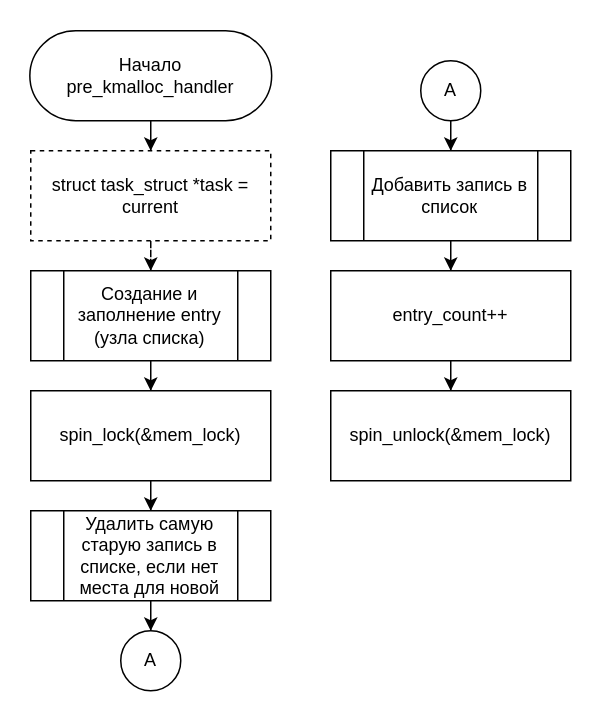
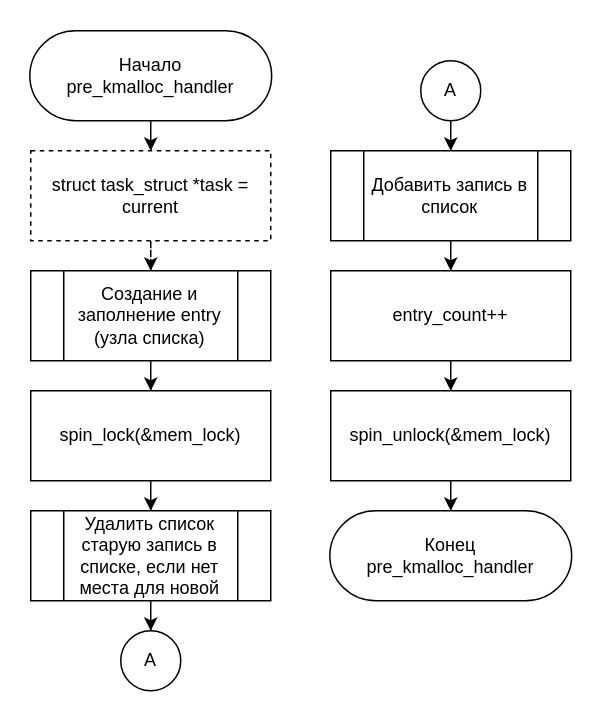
none -> (451, 501)
(150, 556) -> (150, 556)
none -> (451, 556)
